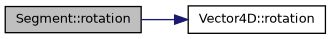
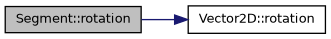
(257, 20) -> (257, 20)
